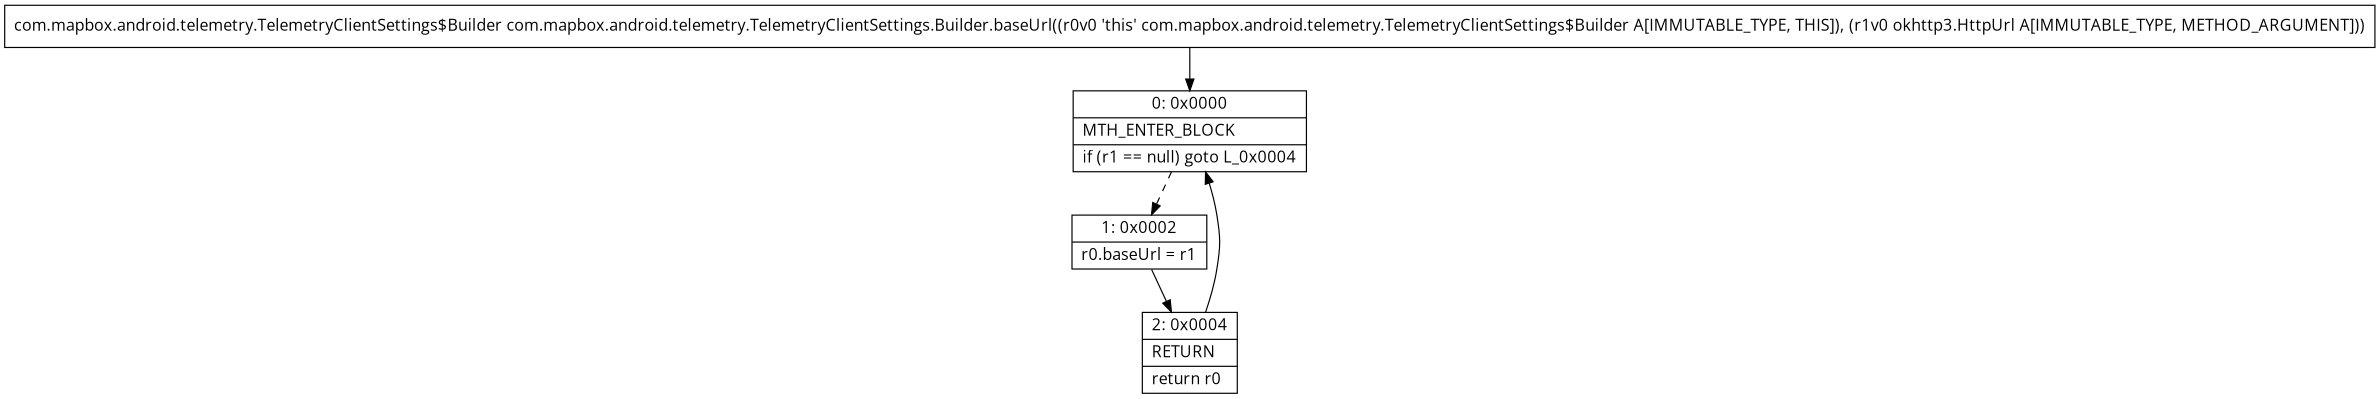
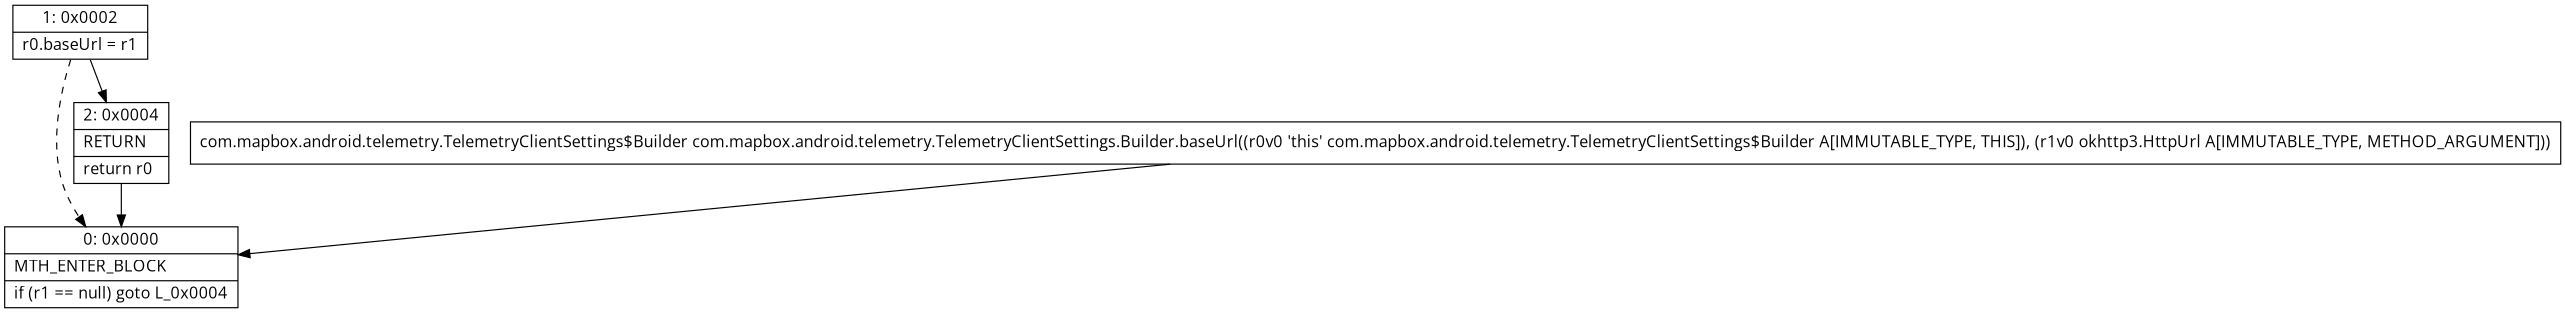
(1164, 188) -> (57, 140)
